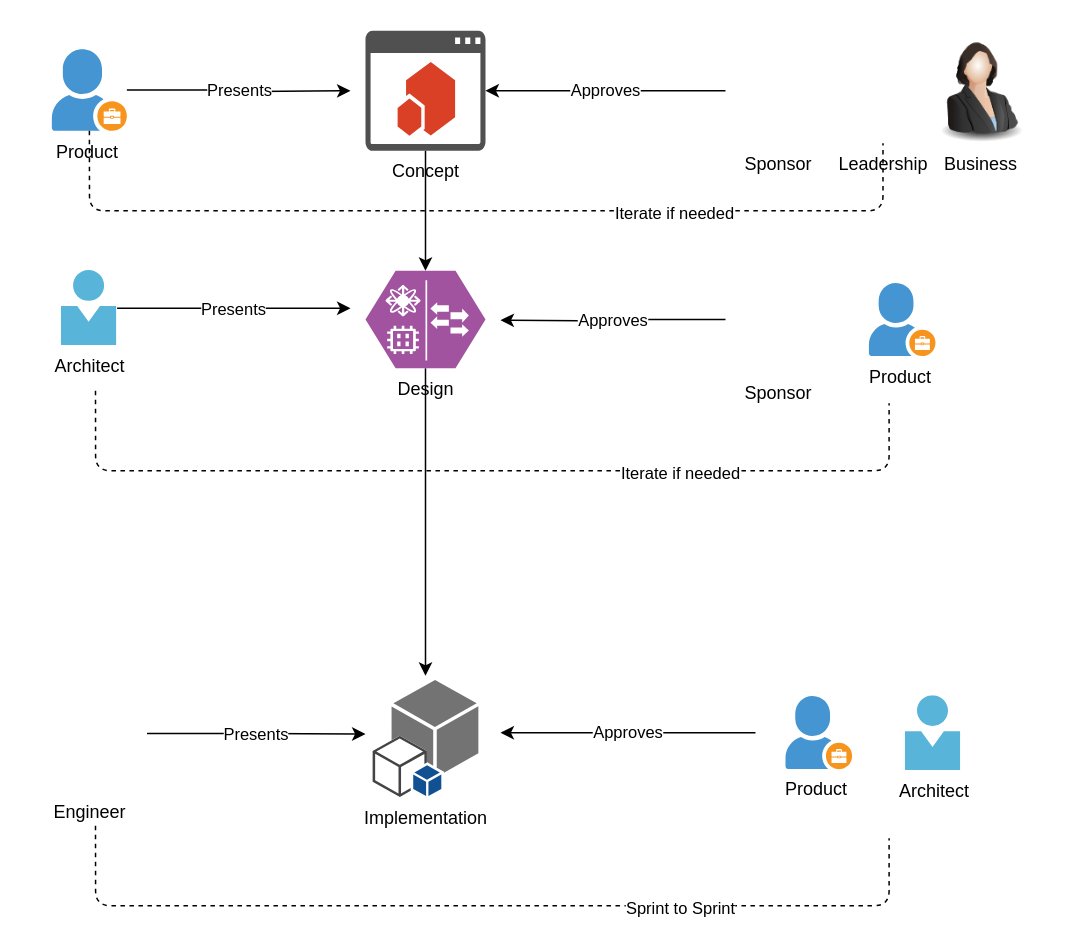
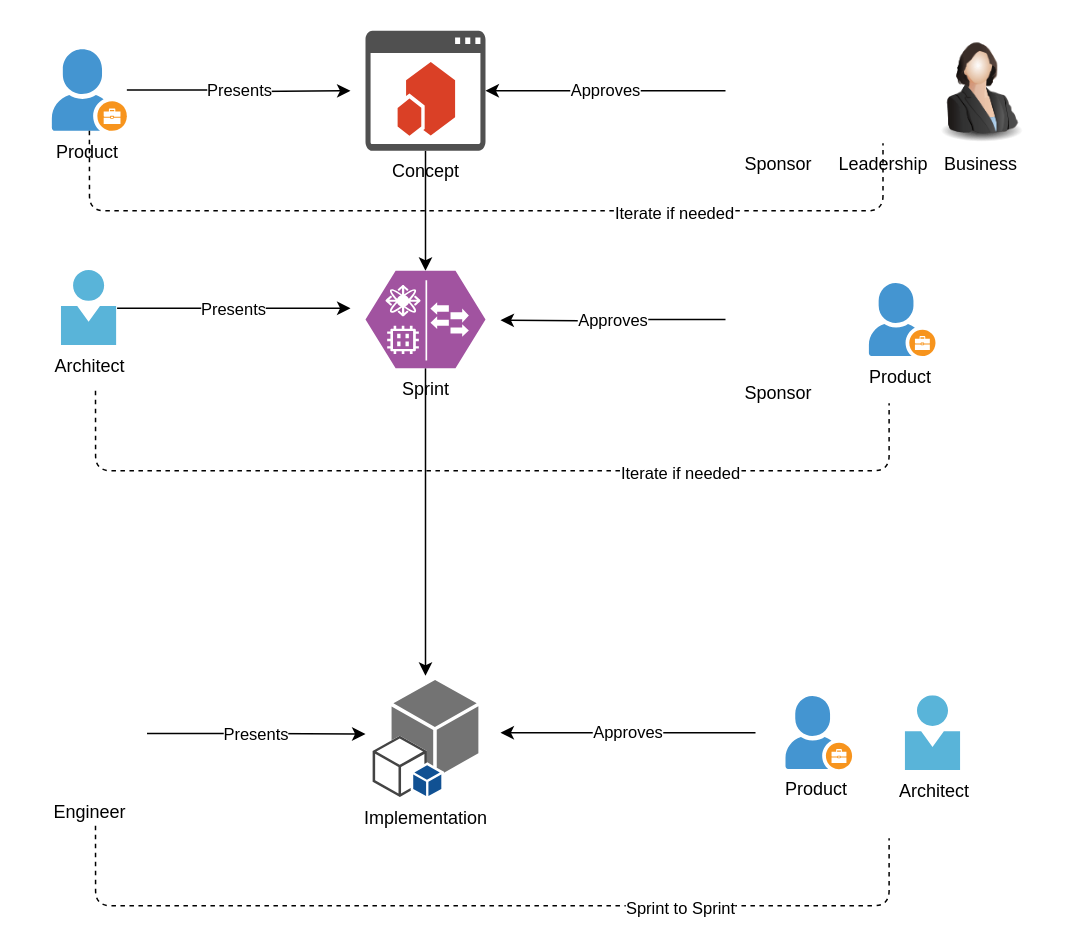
(426, 390) -> (426, 390)
